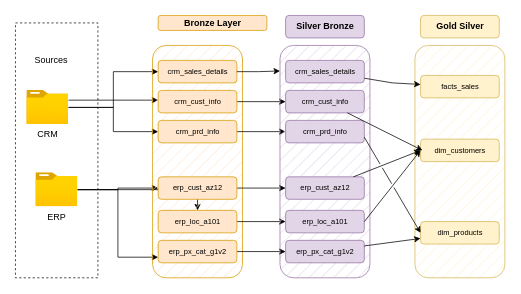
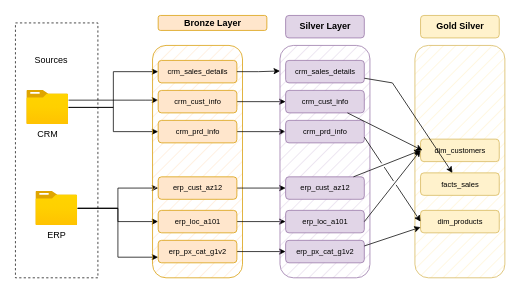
(326, 27) -> (326, 27)
(460, 87) -> (460, 184)
(57, 190) -> (57, 208)
(460, 233) -> (460, 222)
